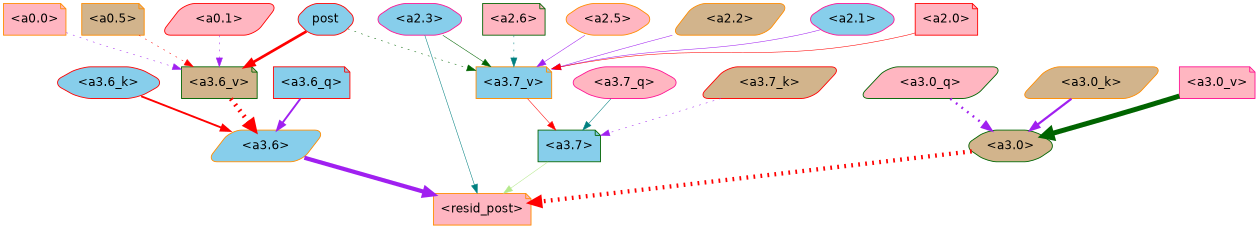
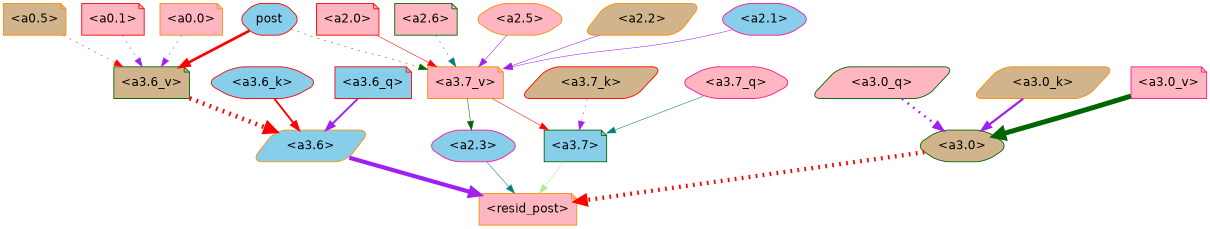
(219, 19) -> (113, 19)
(463, 49) -> (469, 110)
(514, 83) -> (466, 83)
